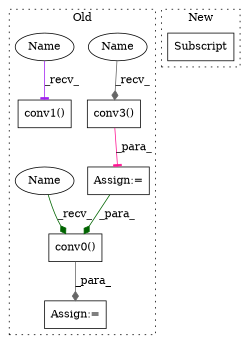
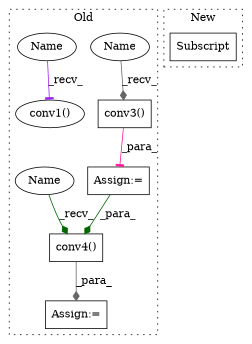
(45, 114) -> (50, 114)
(75, 248) -> (76, 248)
